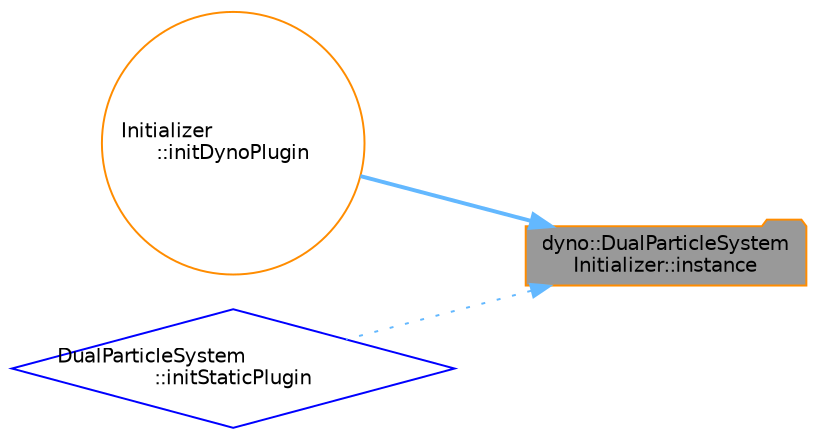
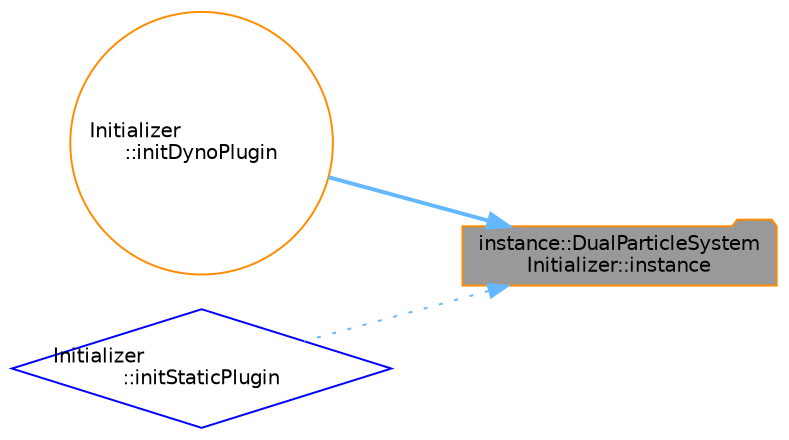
(666, 256) -> (620, 256)
(233, 369) -> (202, 369)
